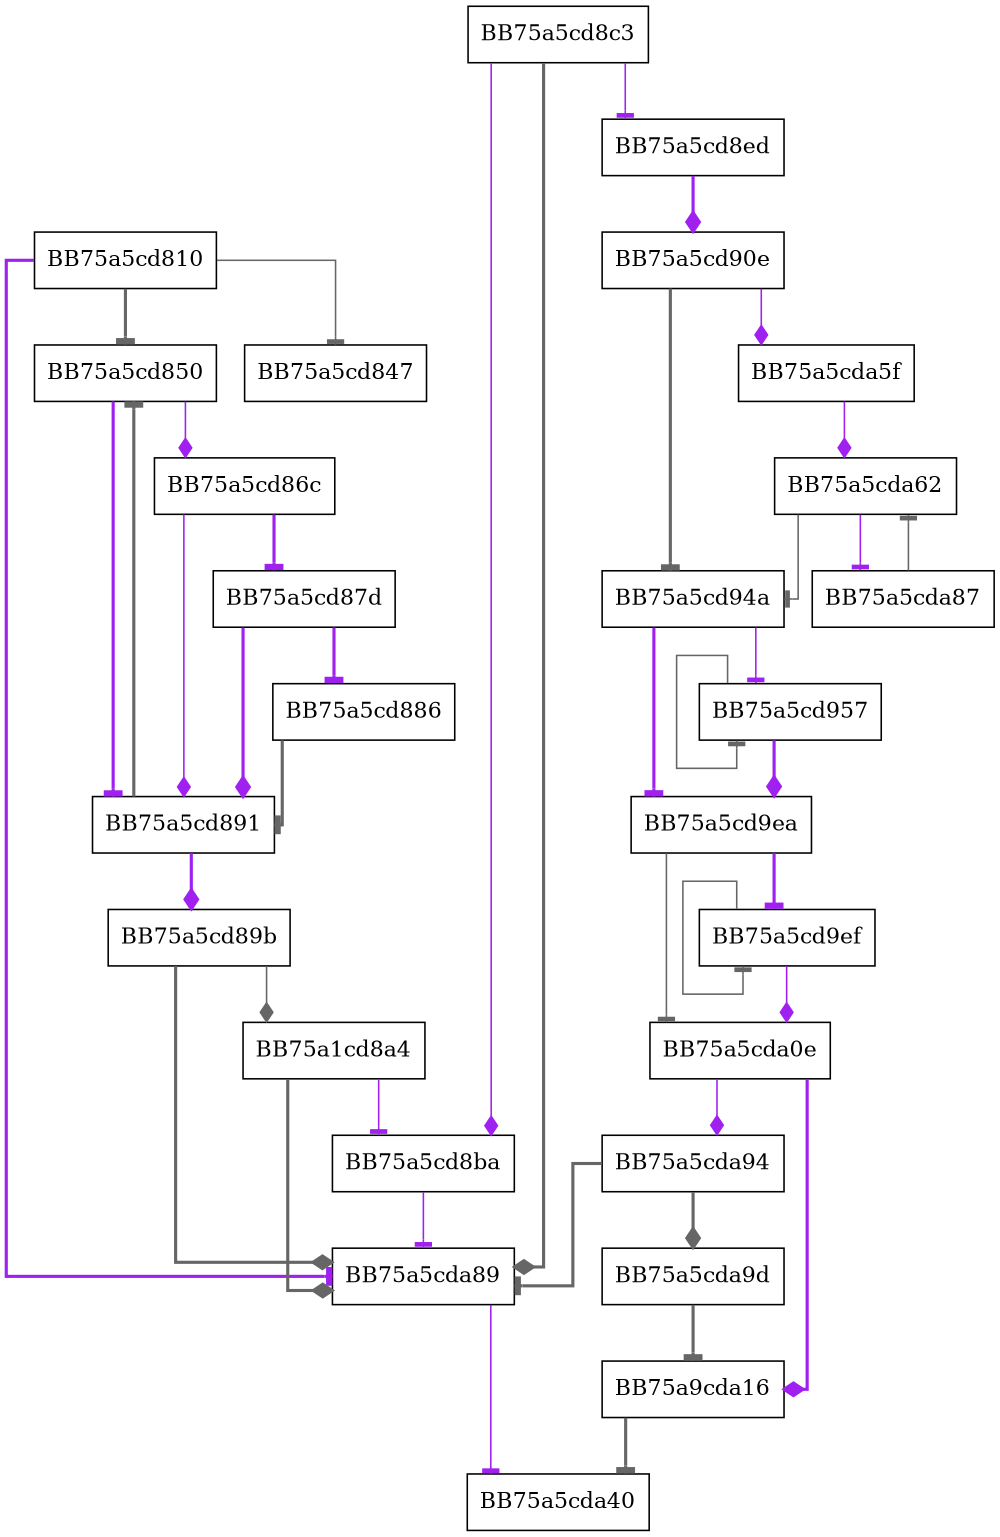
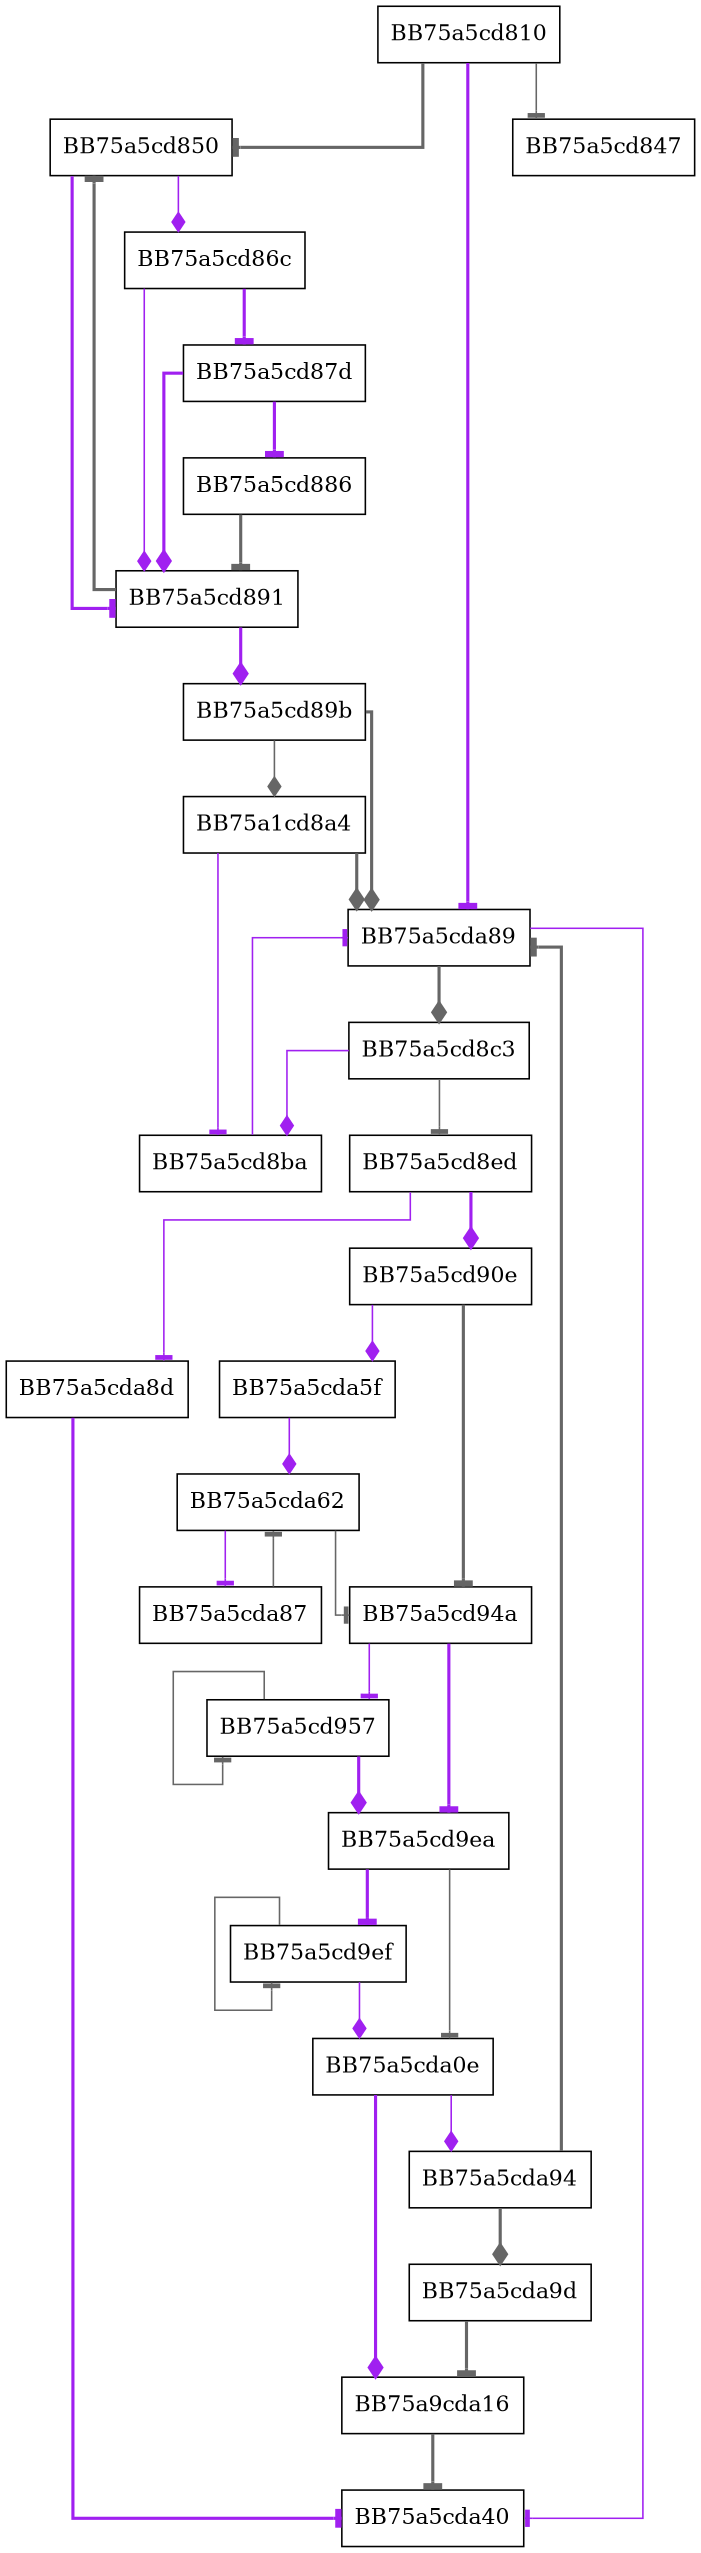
(625, 87) -> (439, 1103)
(544, 670) -> (439, 985)
none -> (97, 1389)
